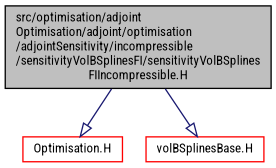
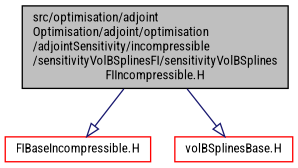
(73, 149) -> (78, 149)
